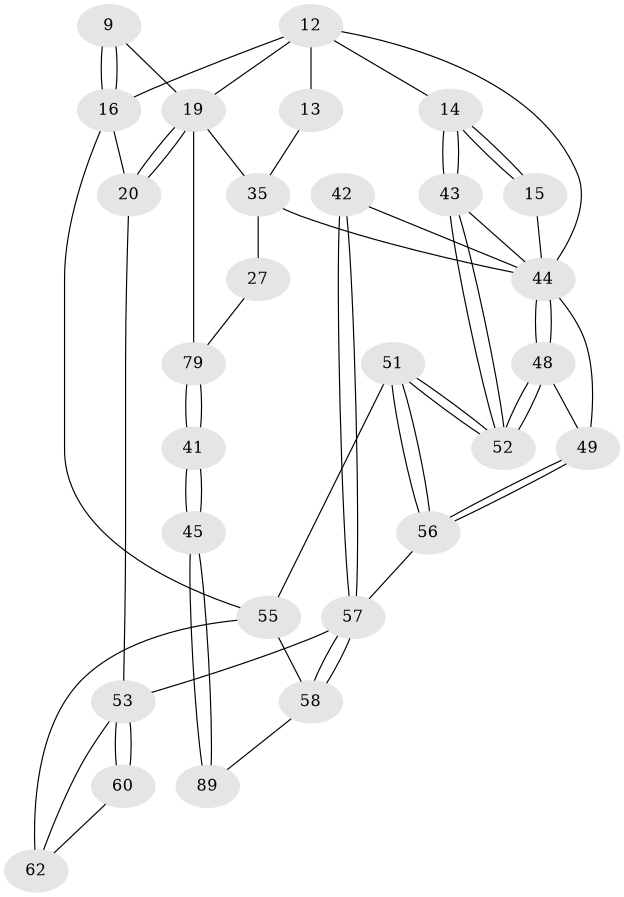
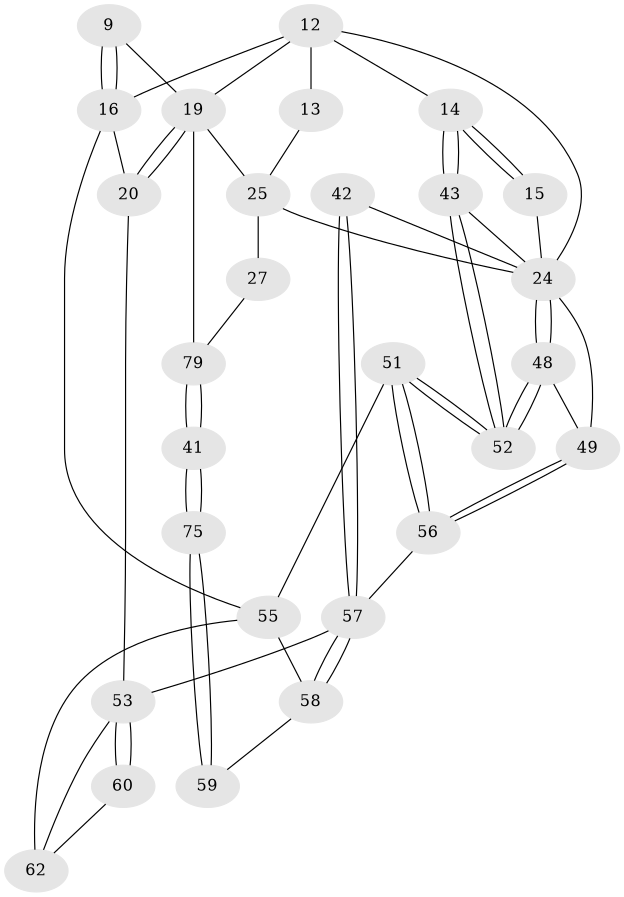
(258, 195) -> (258, 195)
(543, 279) -> (543, 279)
(194, 533) -> (194, 533)
(208, 786) -> (208, 786)
